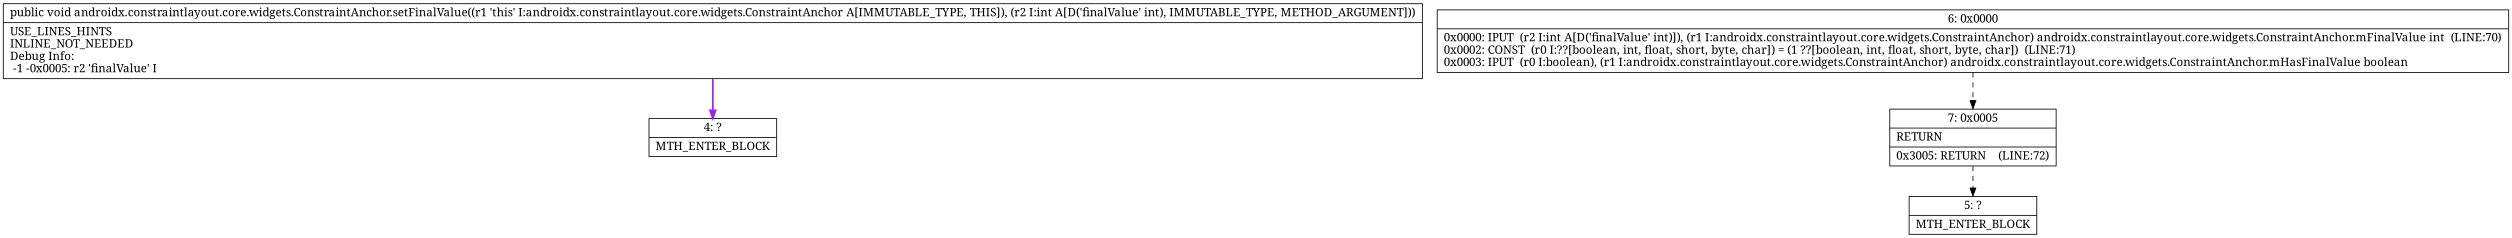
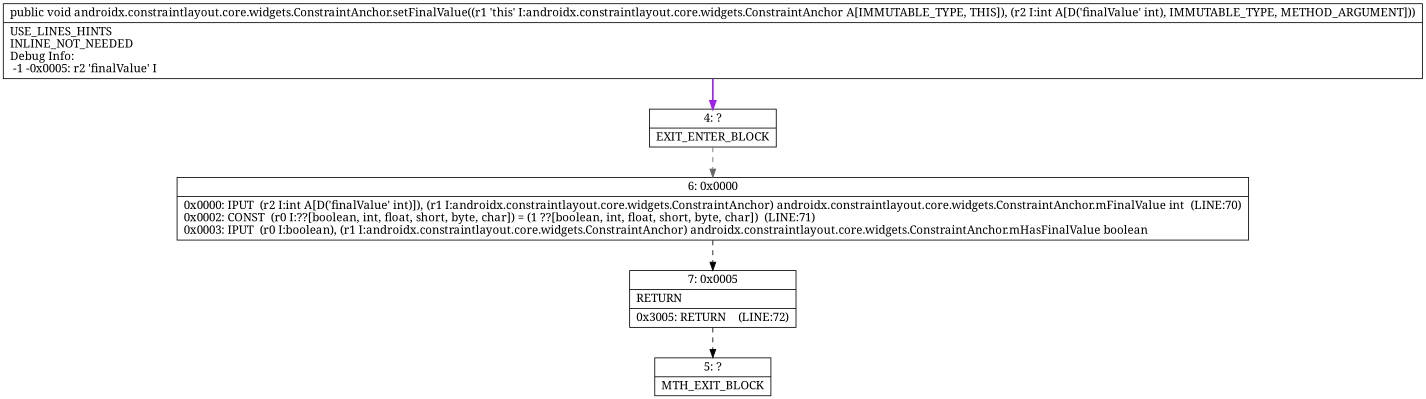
(713, 147) -> (713, 137)
none -> (713, 158)
(1973, 224) -> (713, 386)
